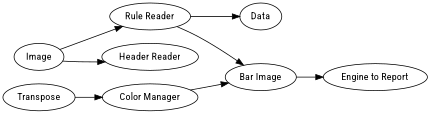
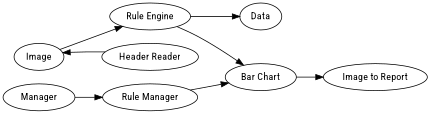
(150, 16) -> (150, 16)
(80, 62) -> (88, 52)
(261, 77) -> (261, 77)
(375, 77) -> (375, 77)
(39, 97) -> (39, 97)
(150, 97) -> (150, 97)
